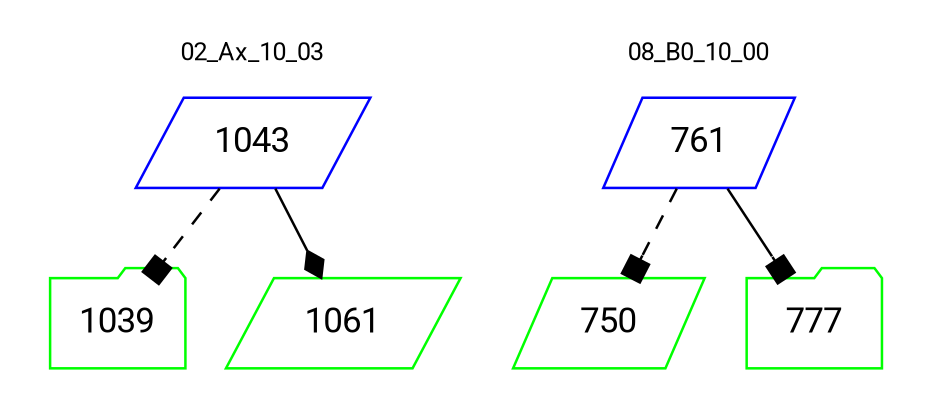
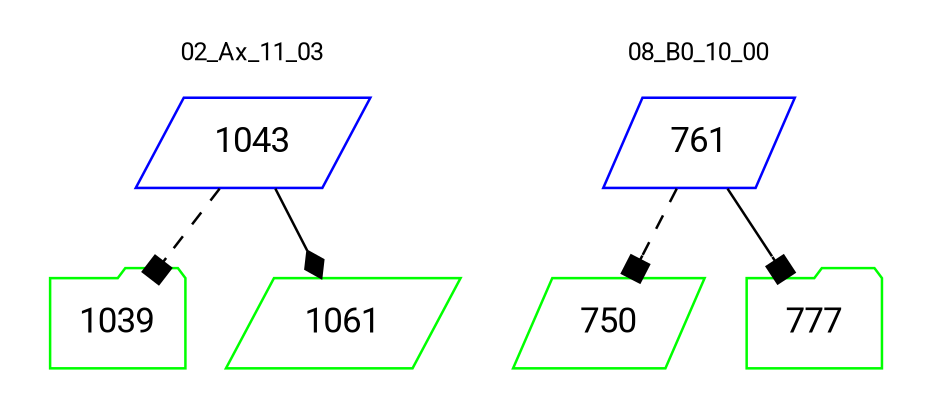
(253, 54) -> (253, 54)
